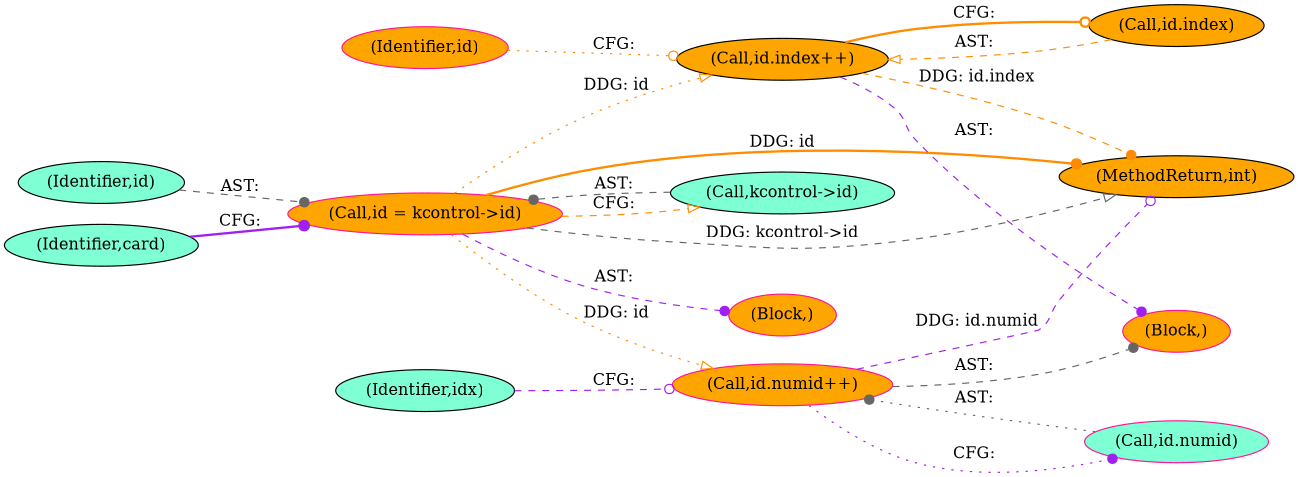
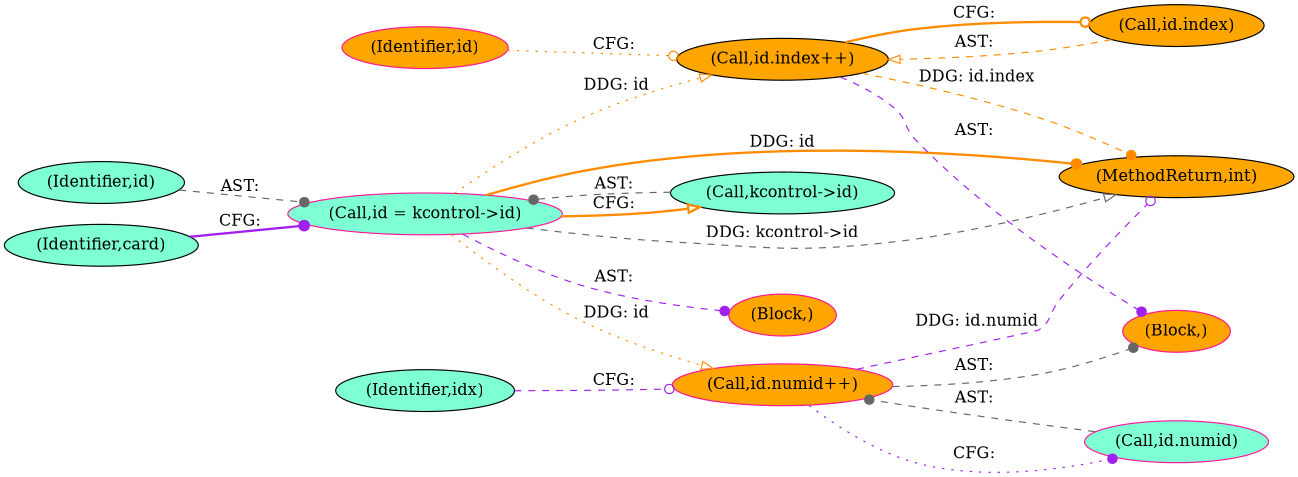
(425, 214) -> (425, 214)
(625, 214) -> (625, 214)
(984, 417) -> (984, 417)
